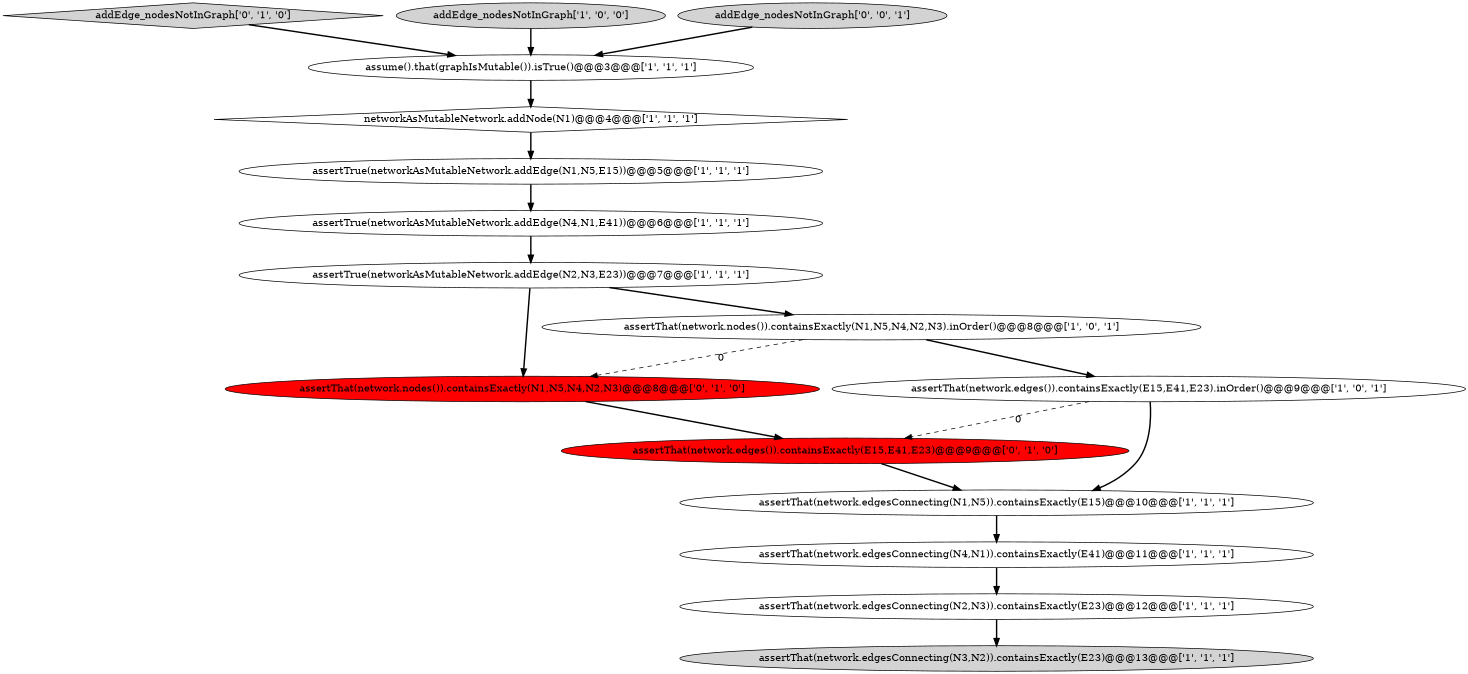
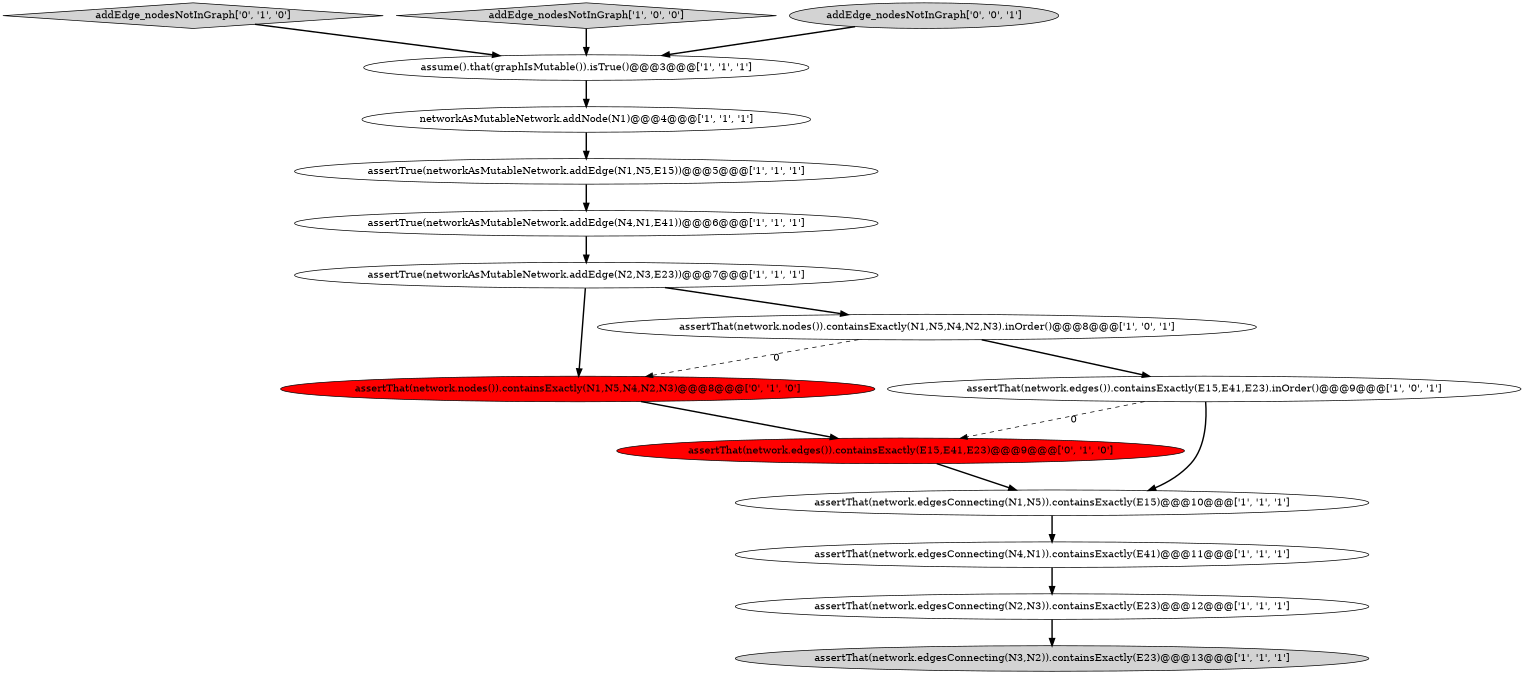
(531, 16) -> (586, 16)
(531, 119) -> (586, 119)
